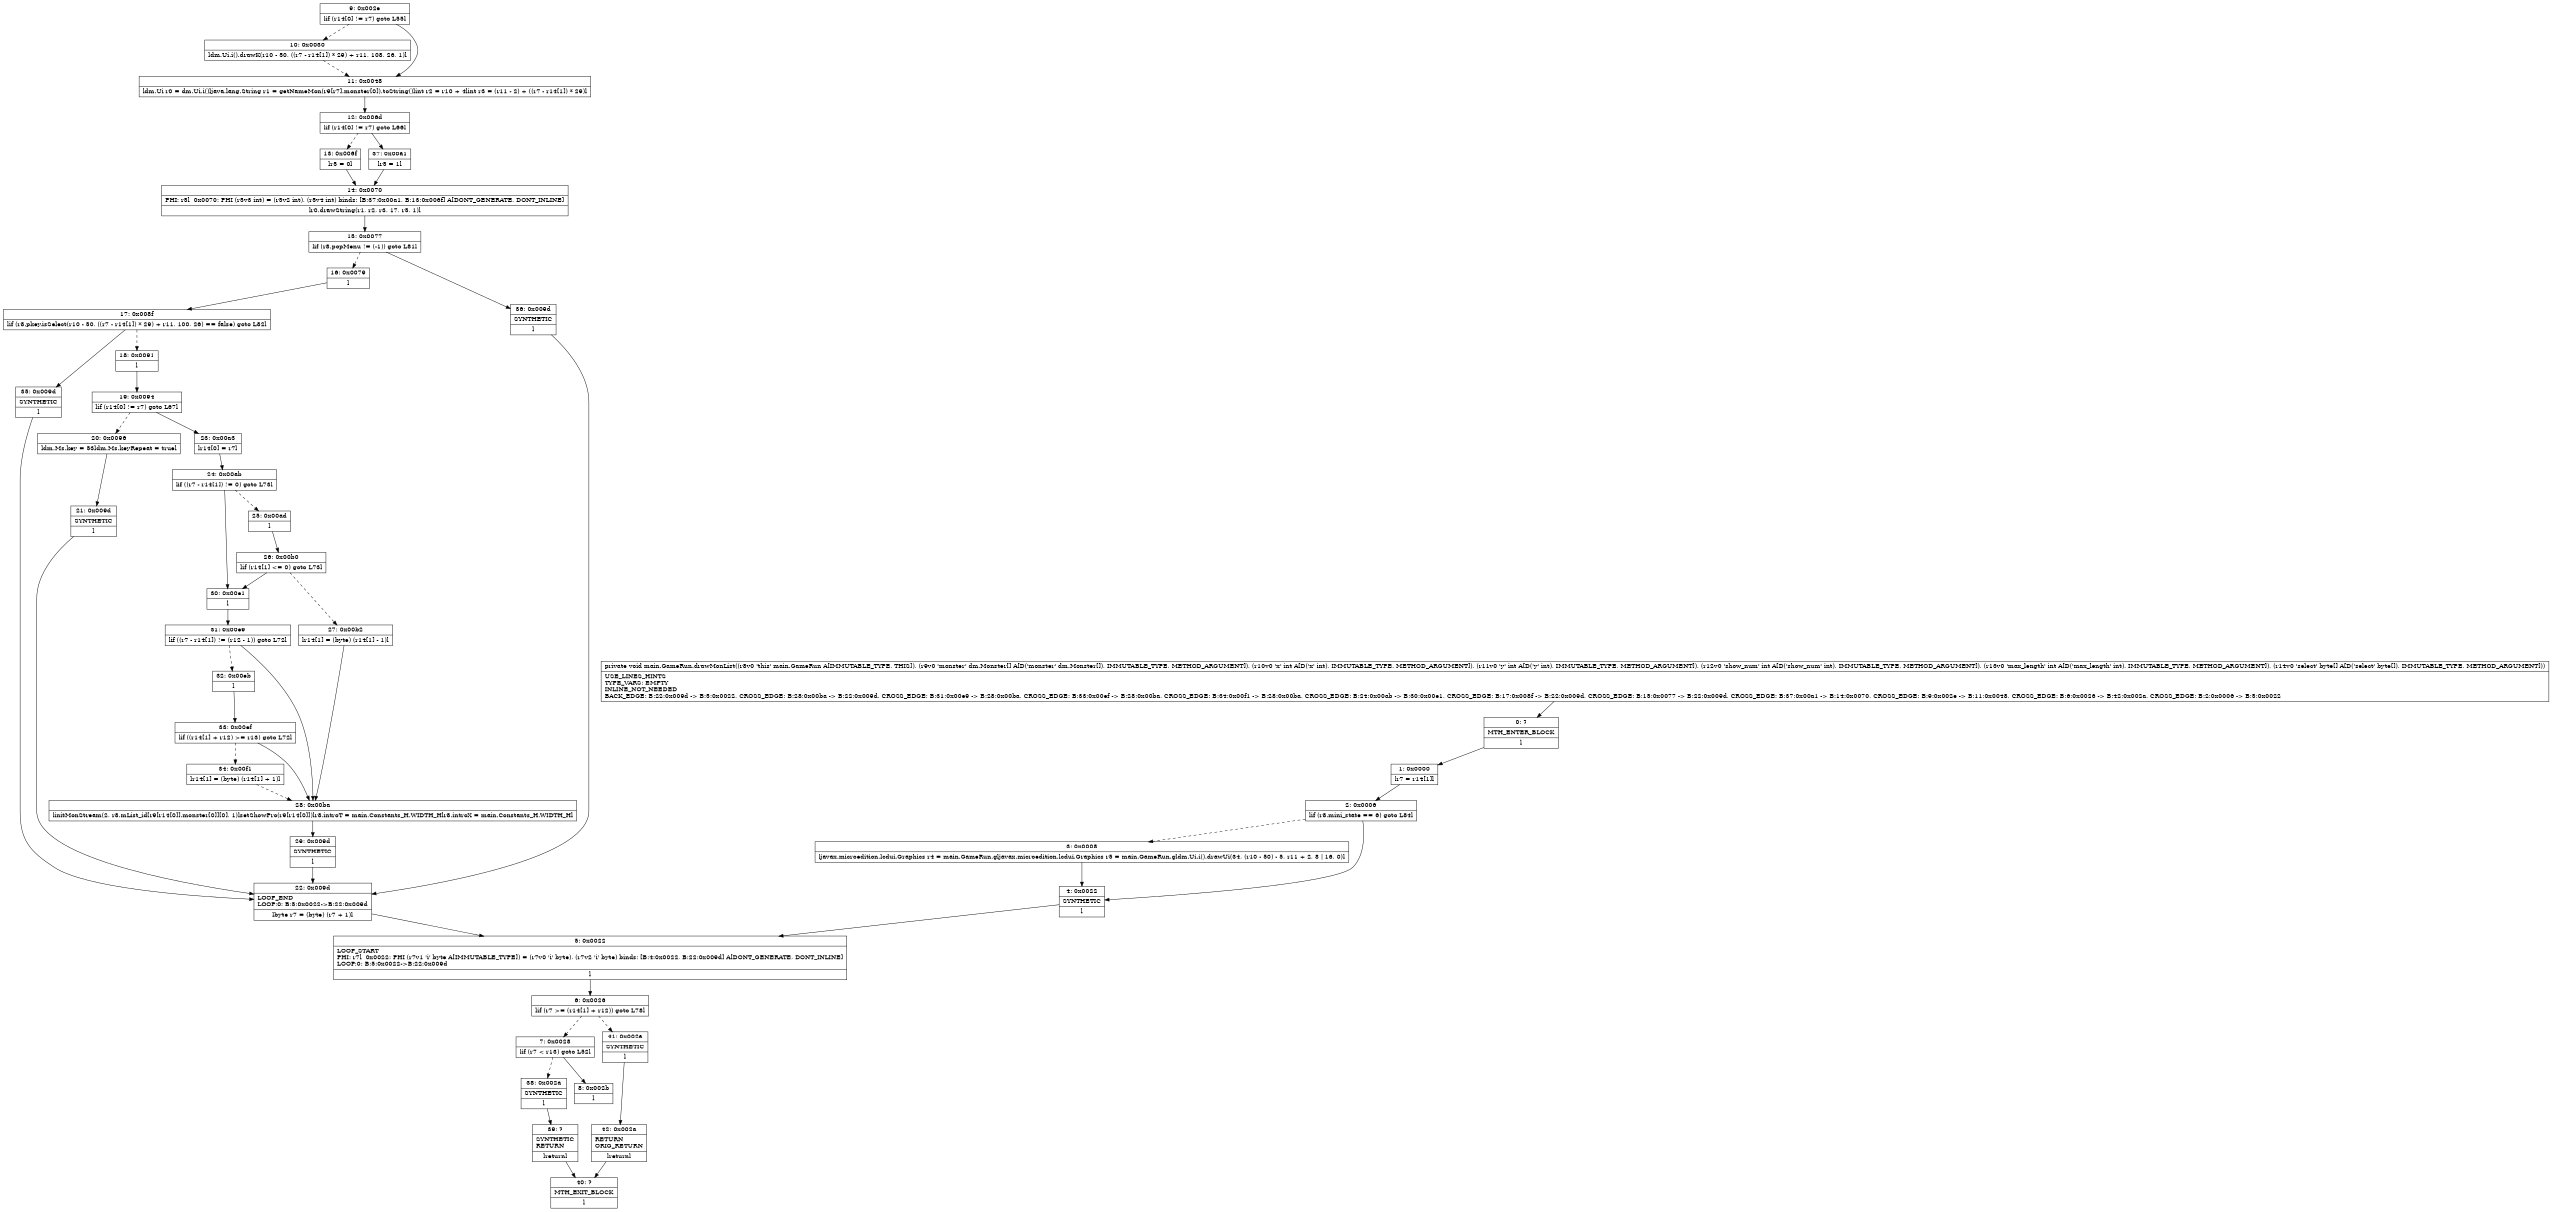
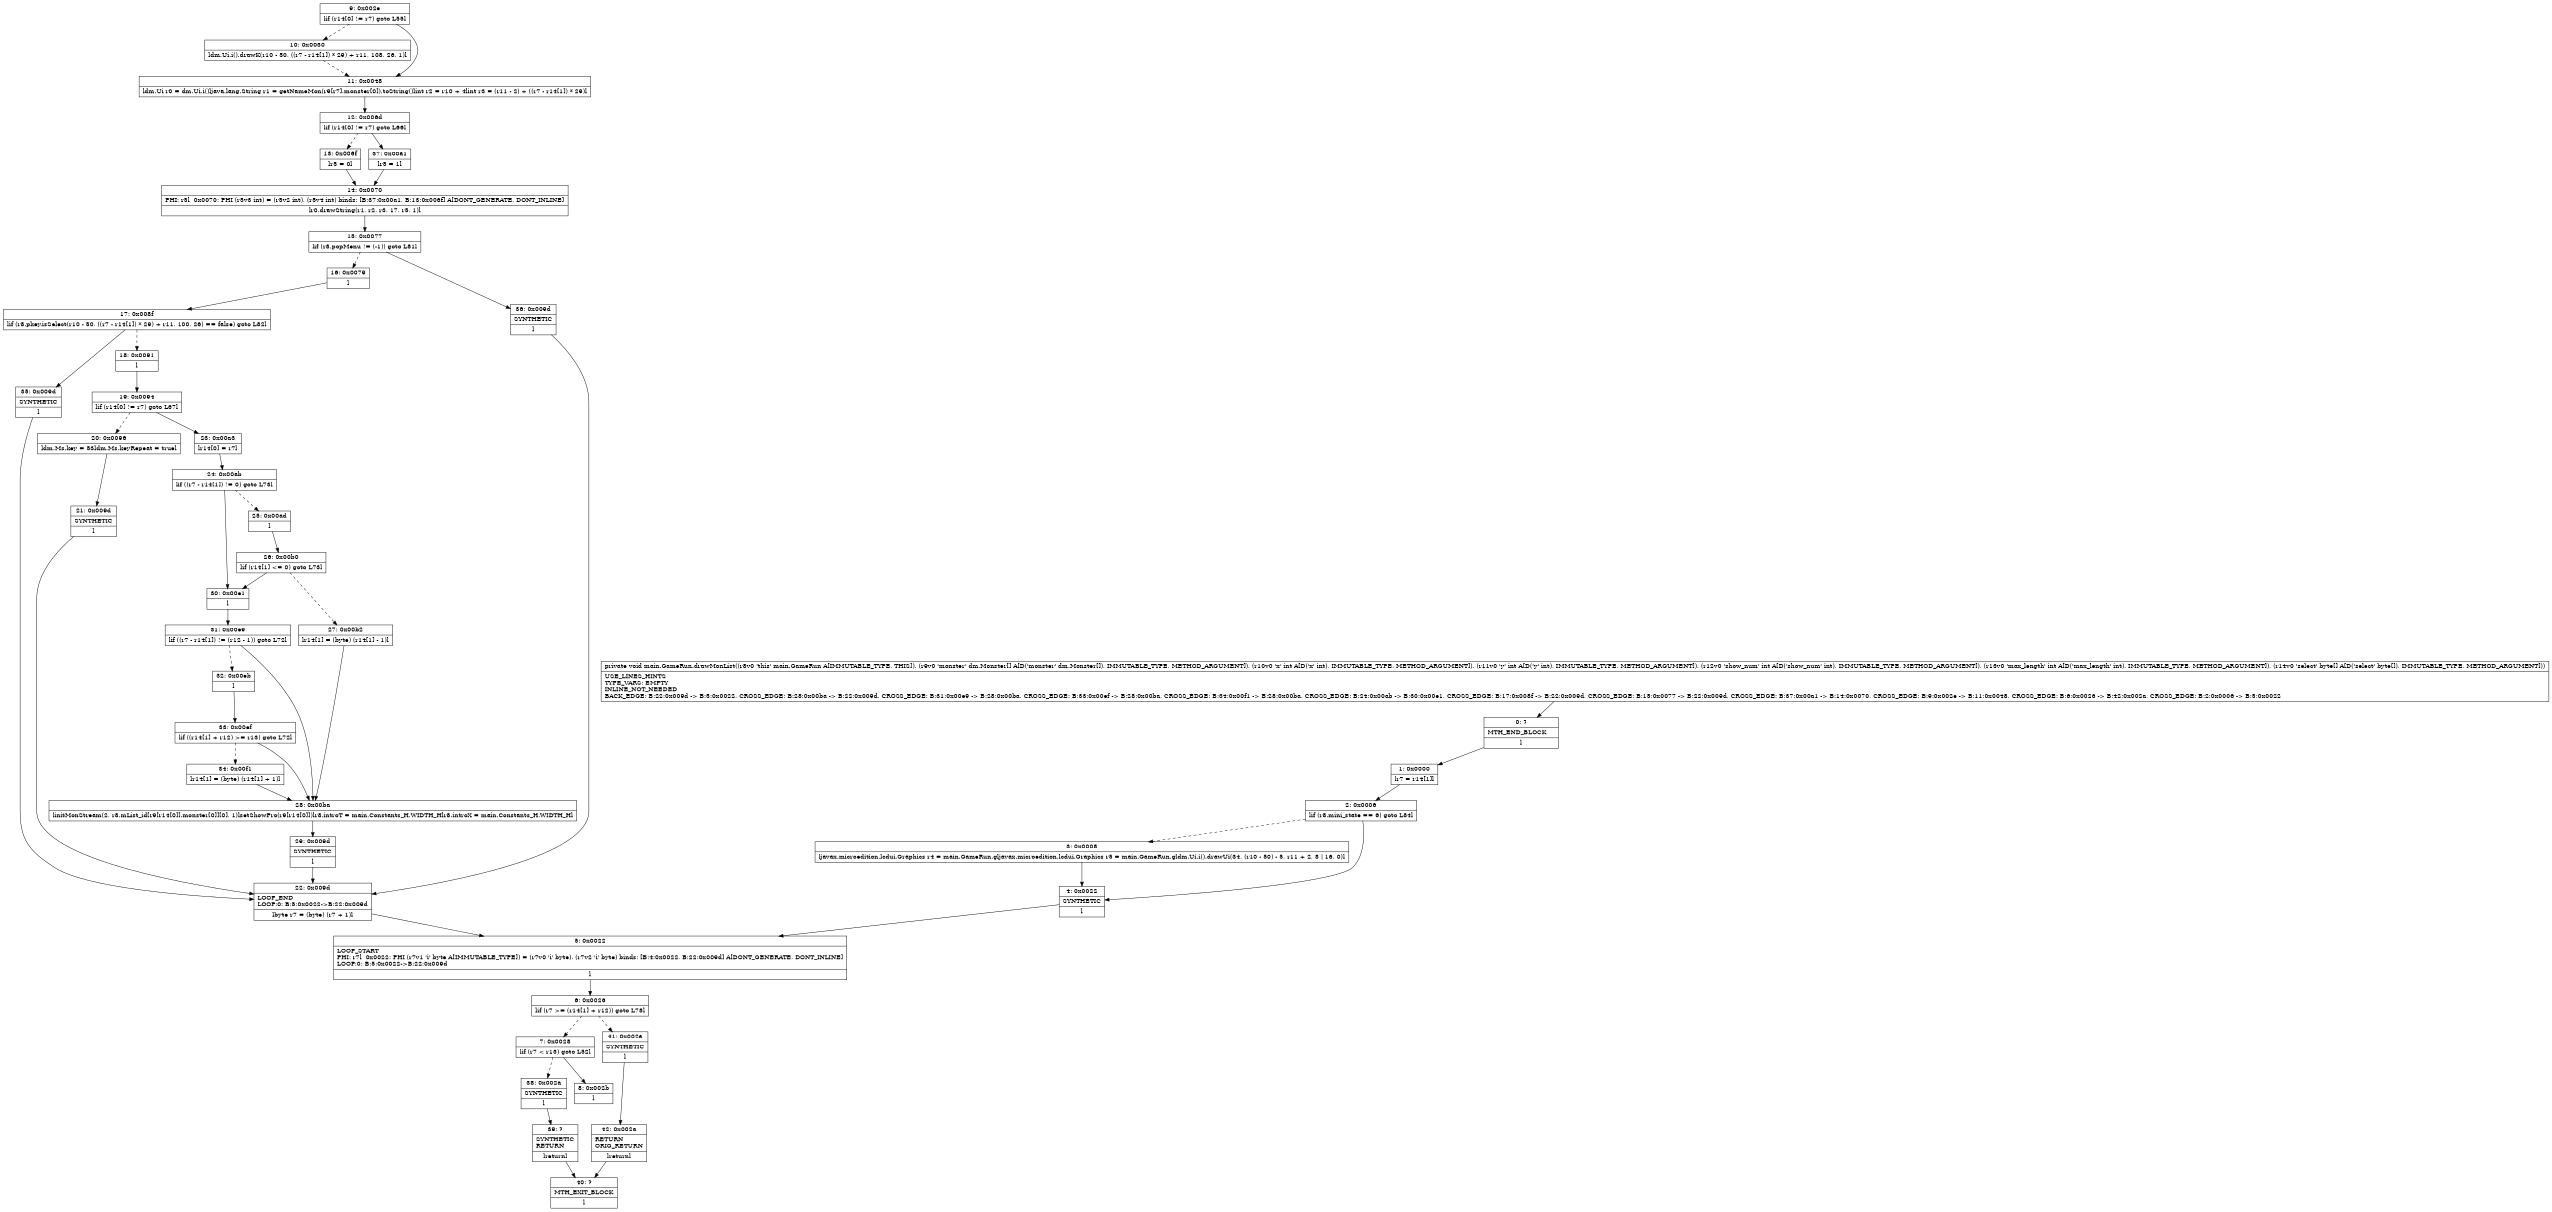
(1521, 732) -> (1517, 732)
(272, 792) -> (272, 792)
